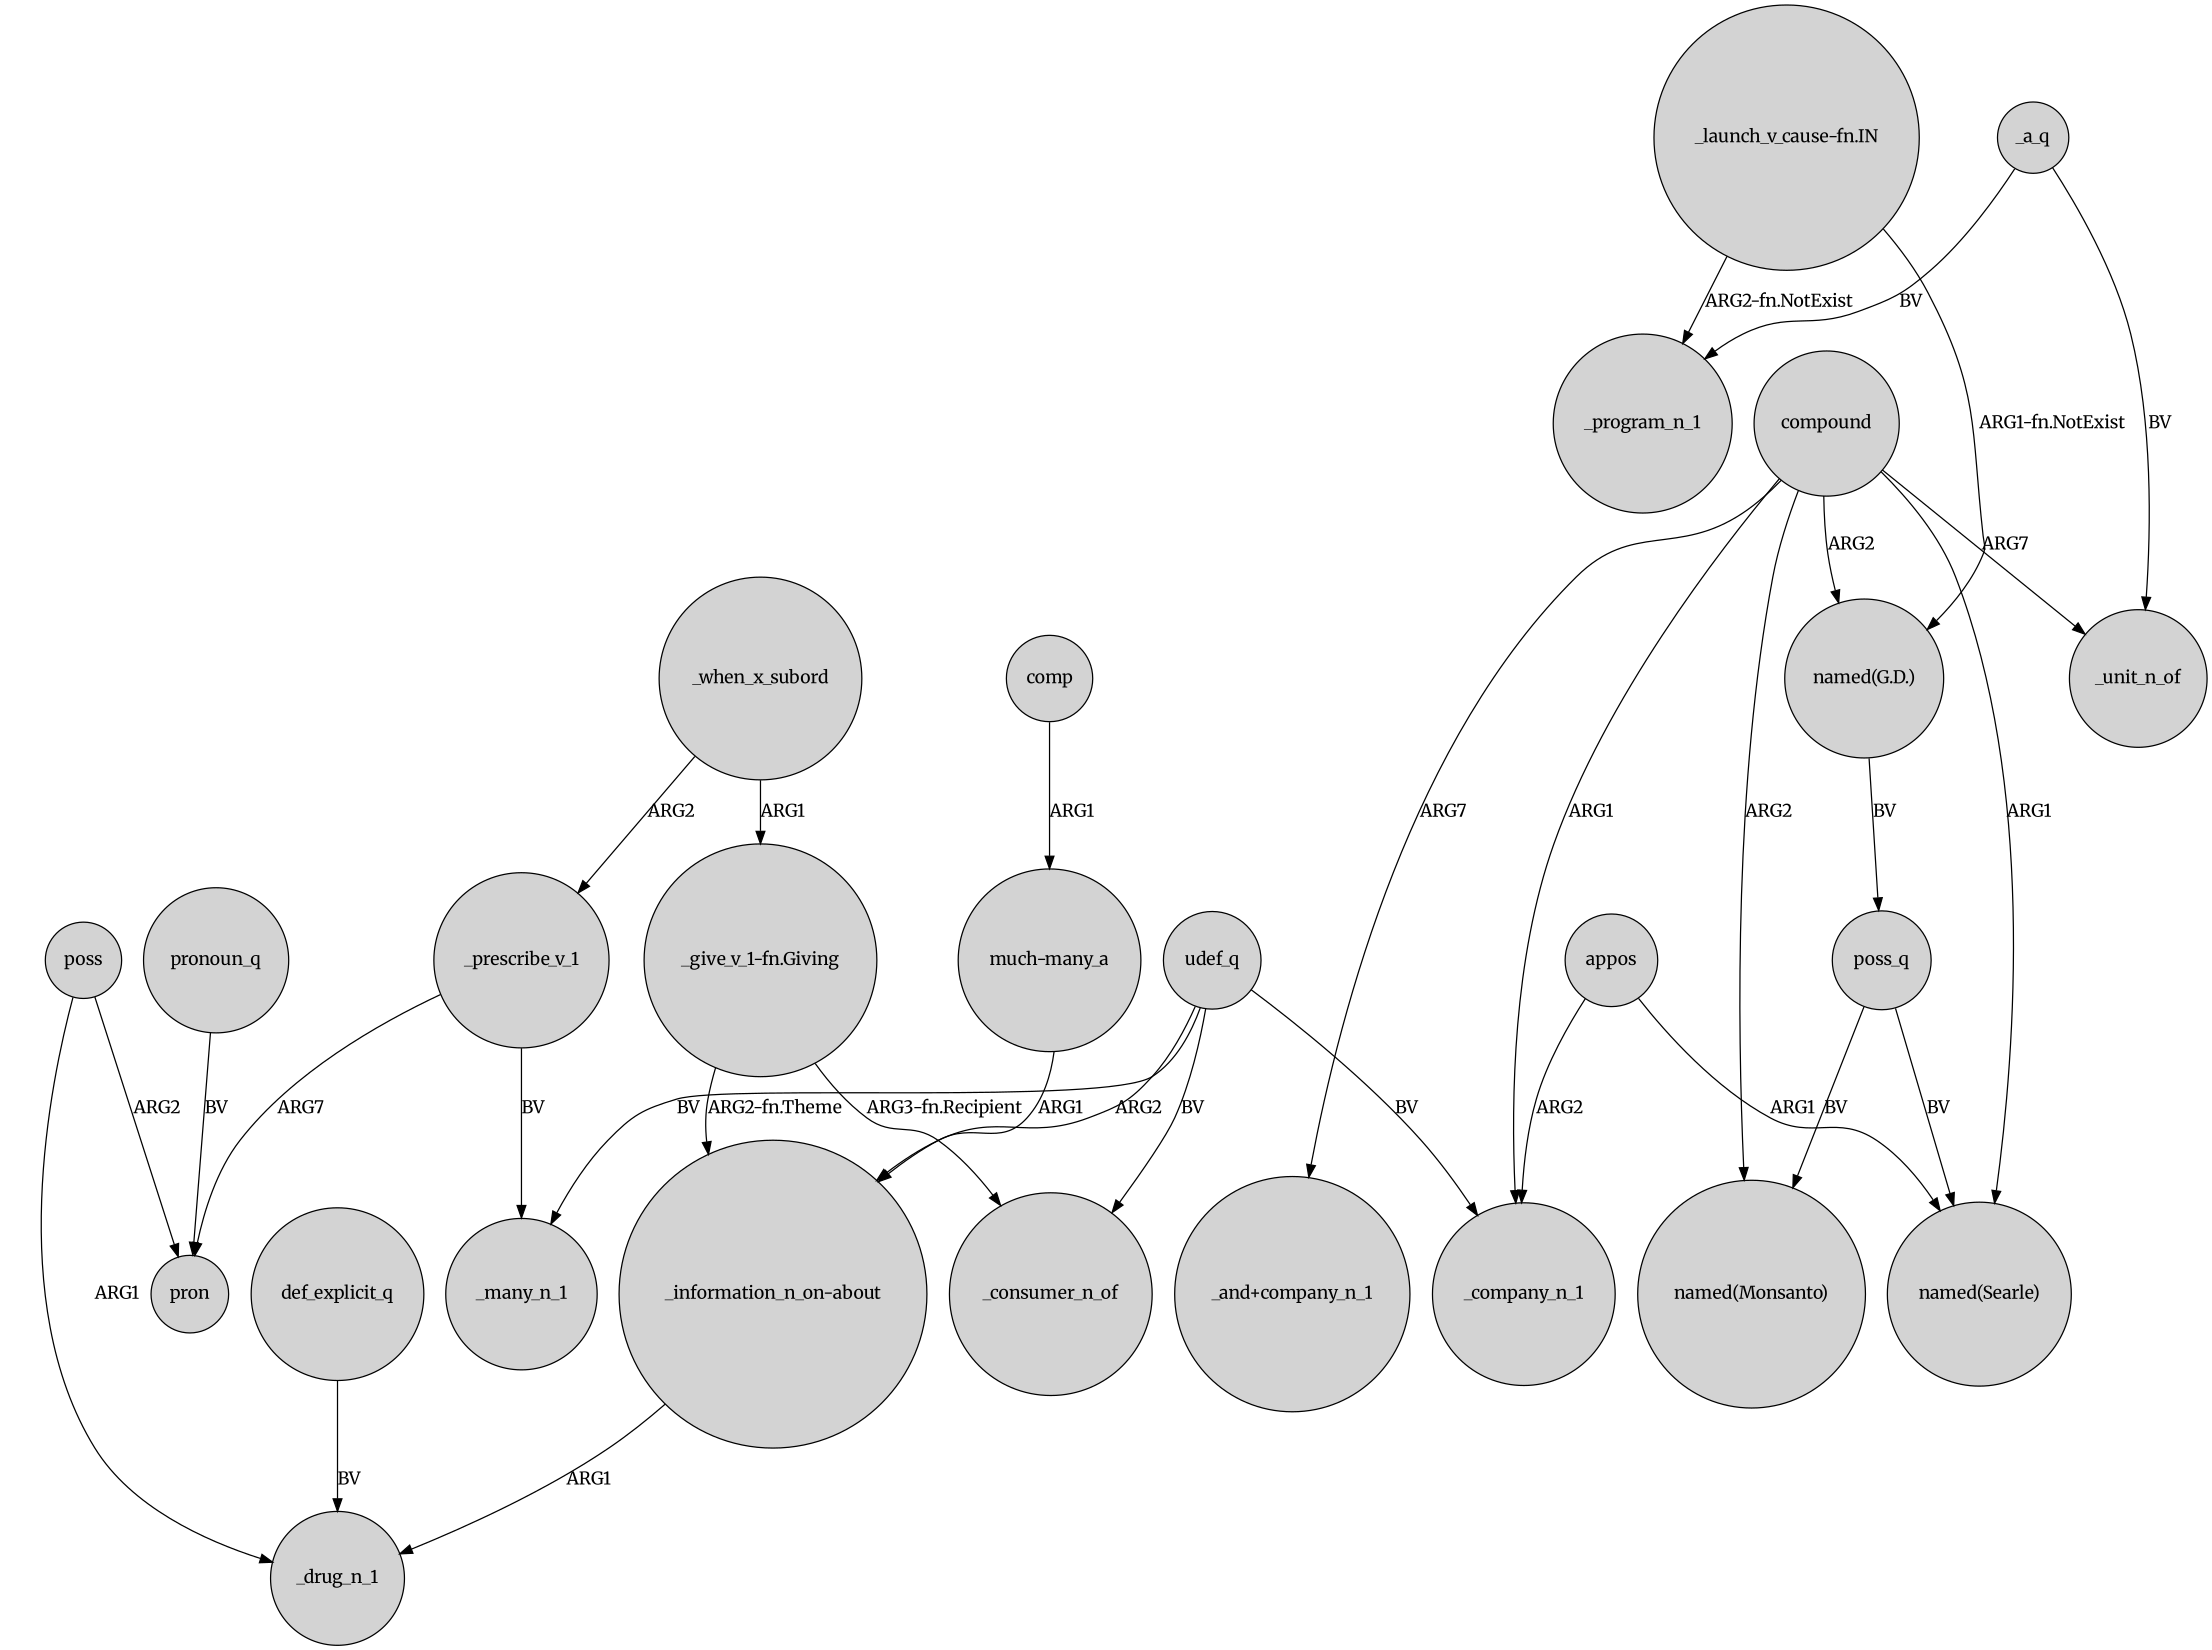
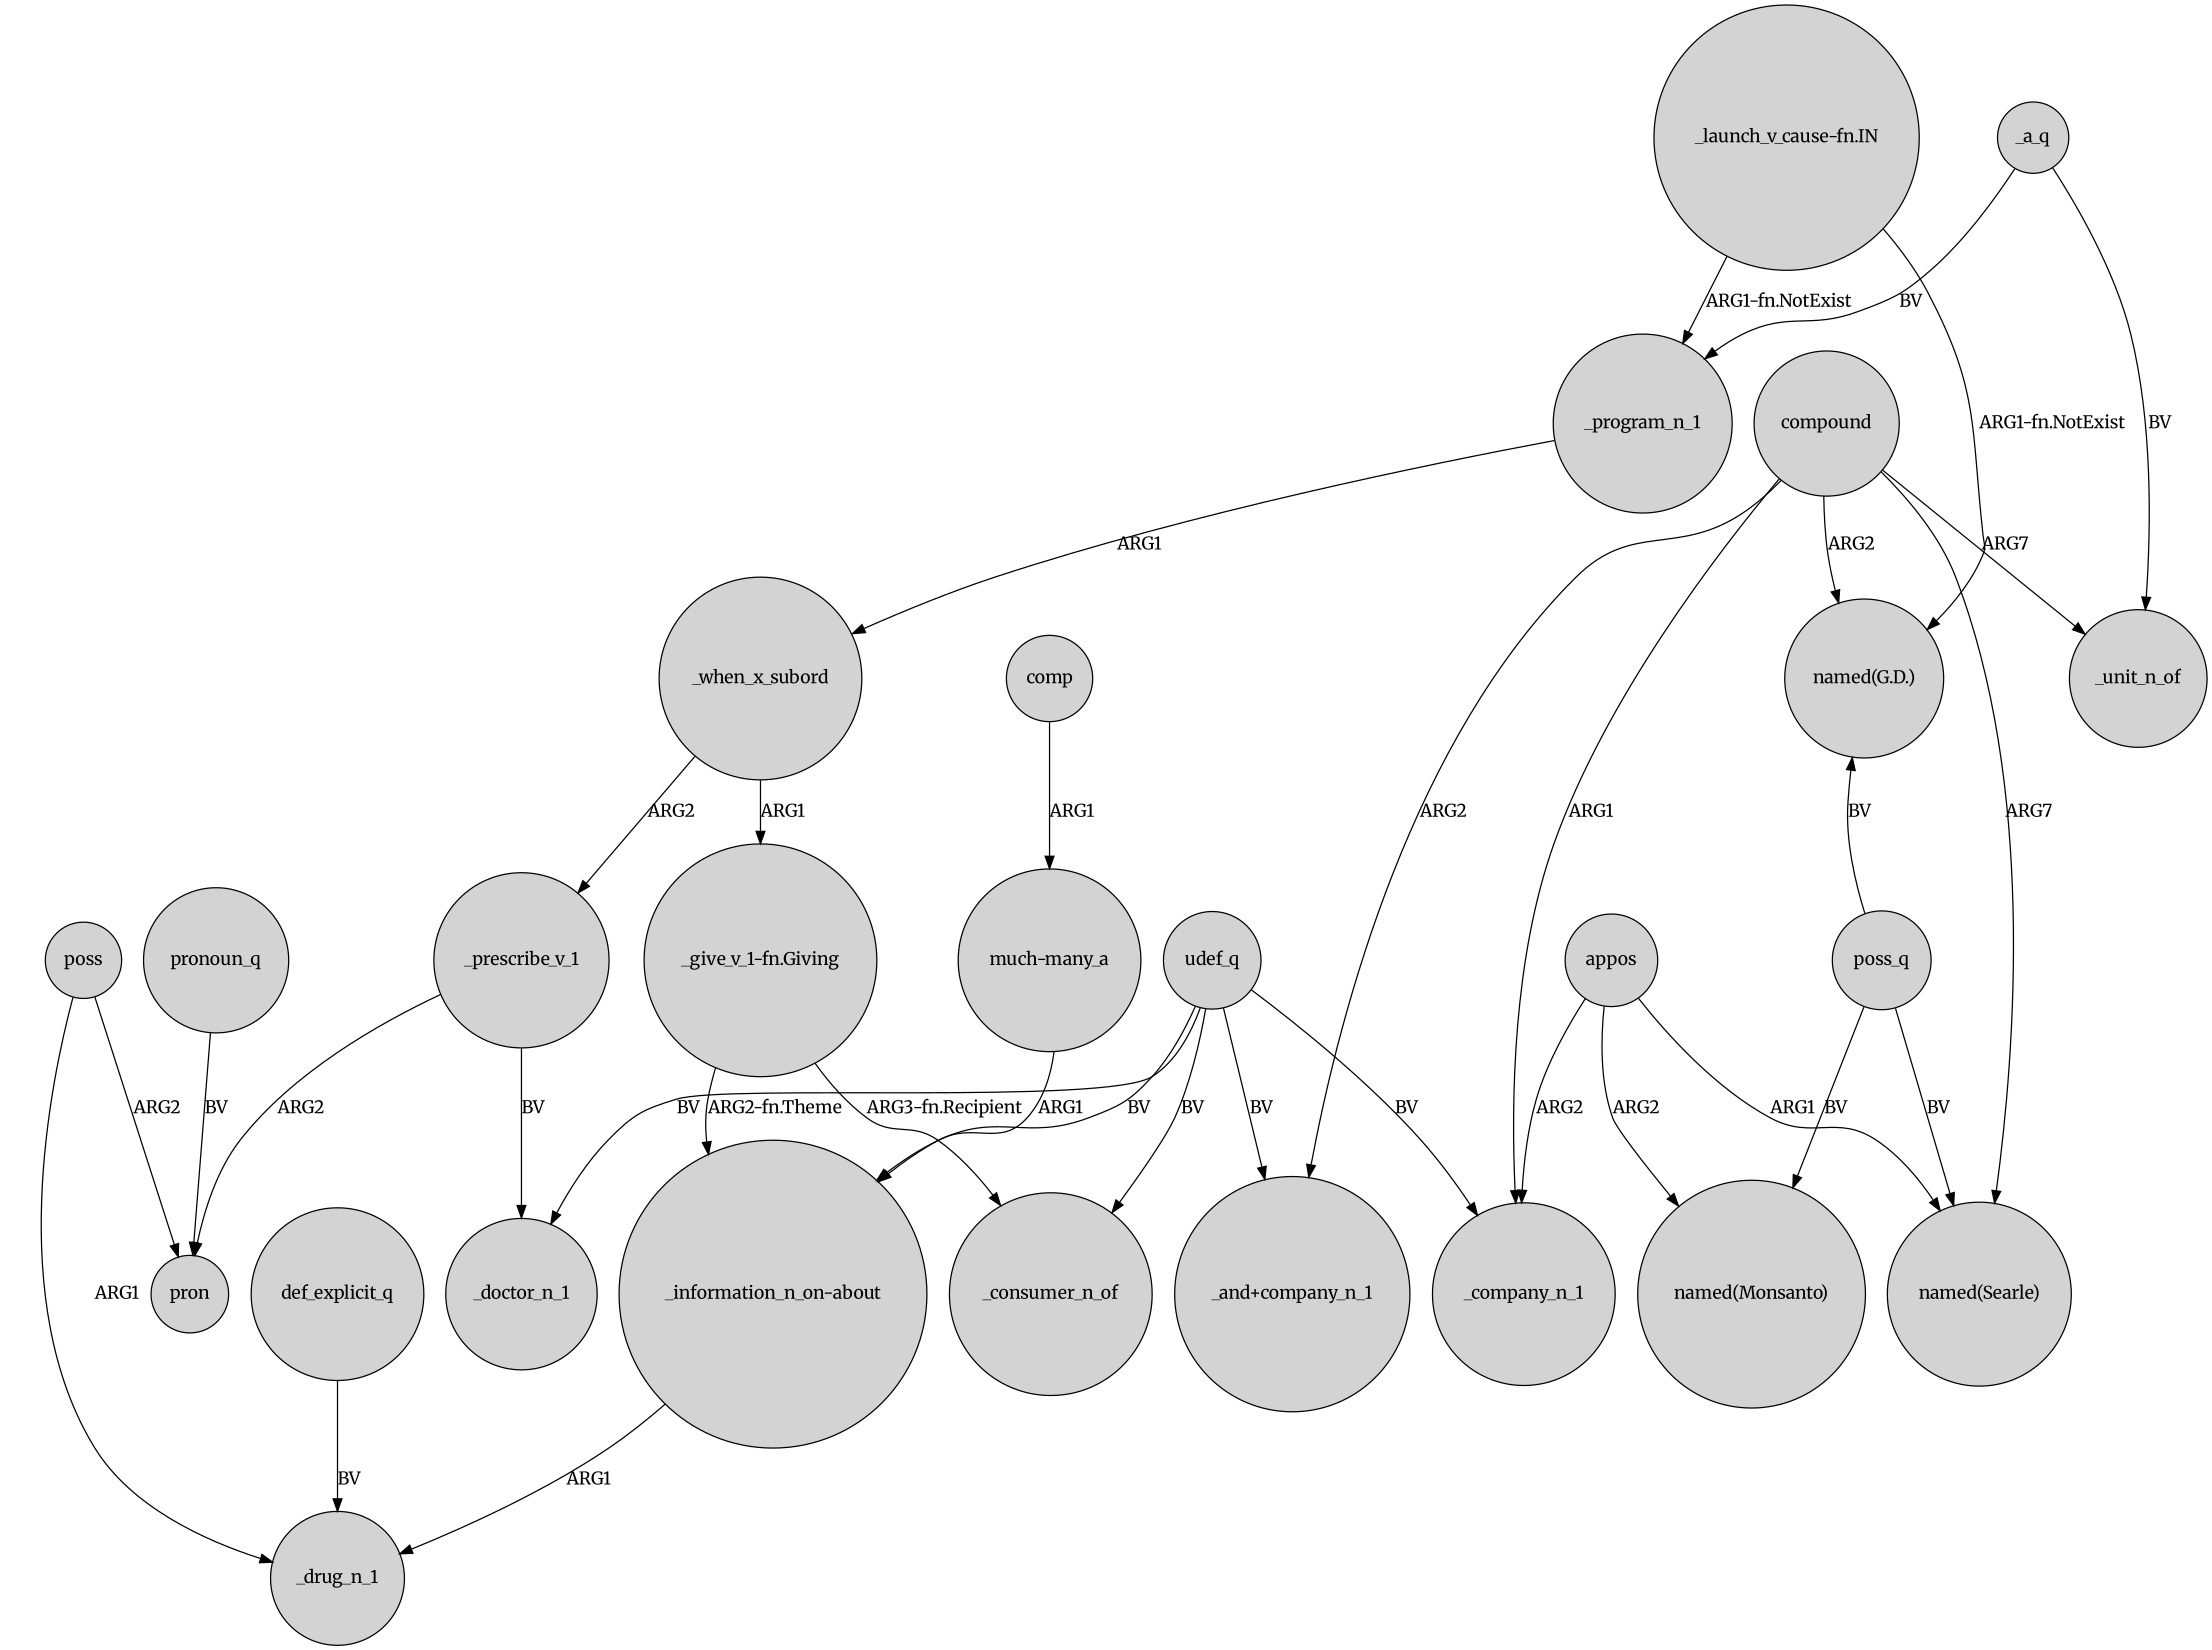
(1779, 302) -> (1779, 302)
none -> (1204, 517)
(1444, 812) -> (1444, 812)
(2029, 812) -> (2029, 812)
(1745, 826) -> (1610, 1111)
(1873, 828) -> (1849, 843)
none -> (1243, 1087)
(301, 1109) -> (301, 1109)
(1139, 1109) -> (1139, 1109)
(521, 1294) -> (521, 1294)
